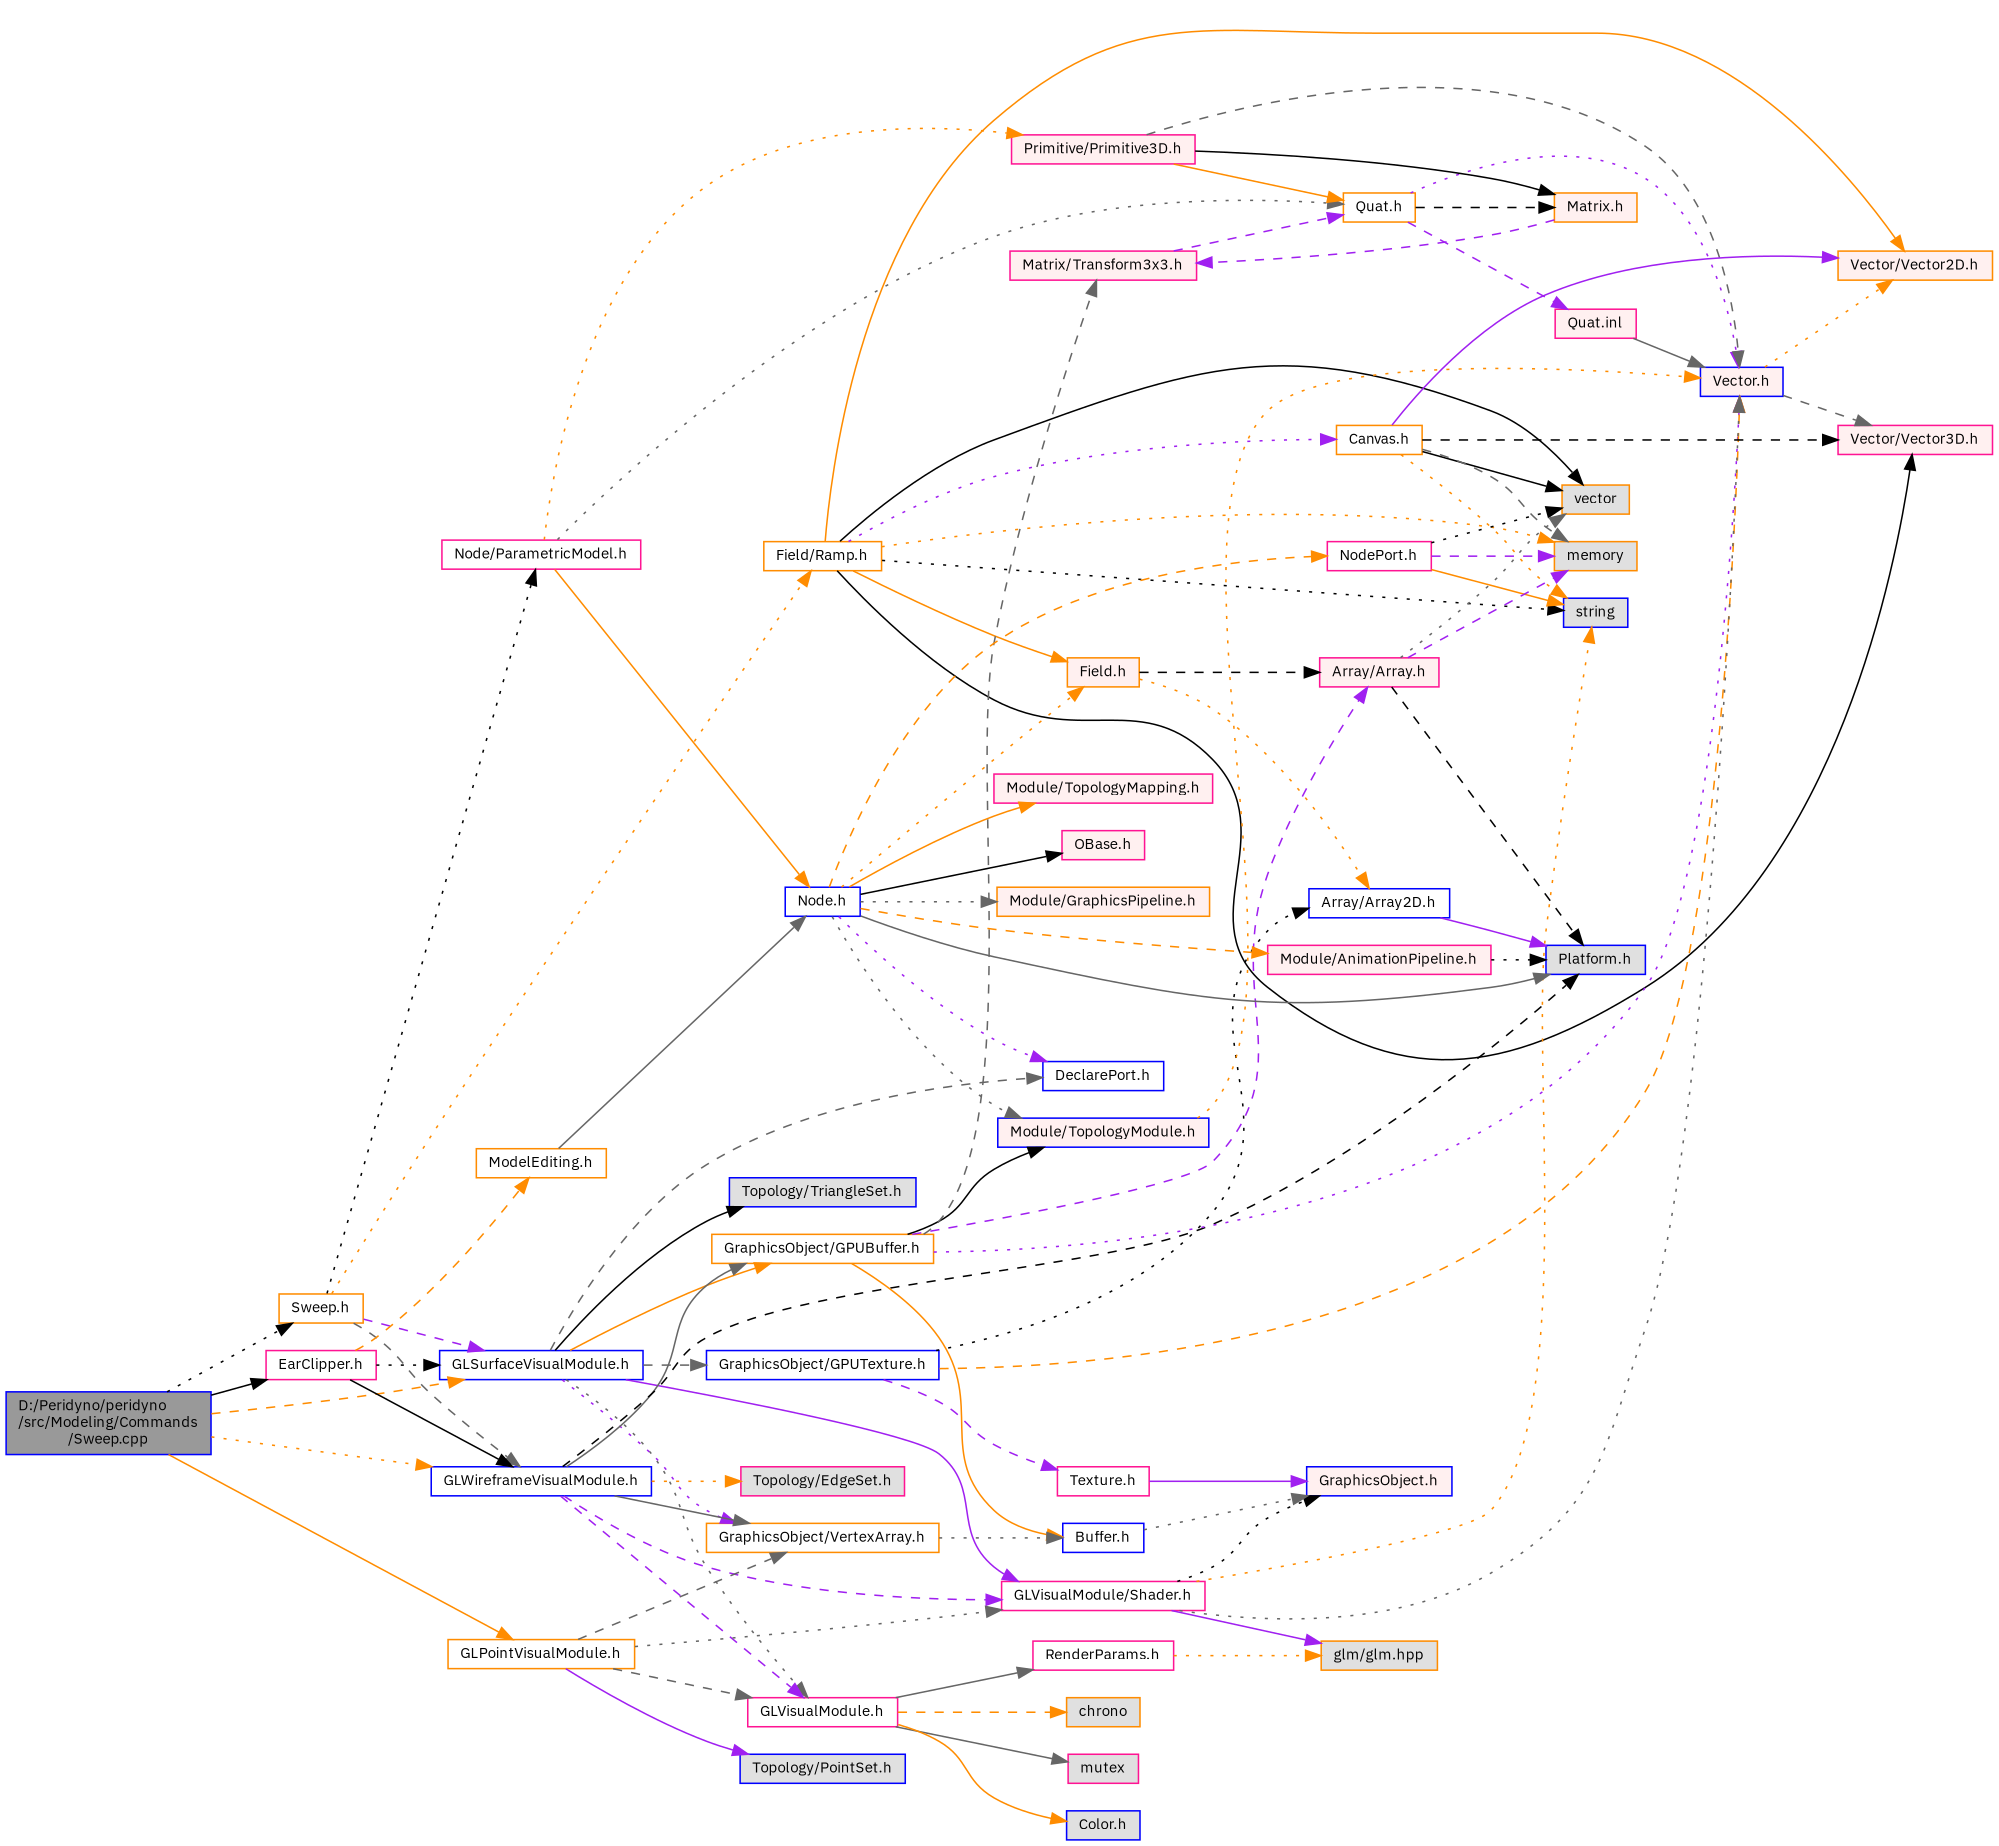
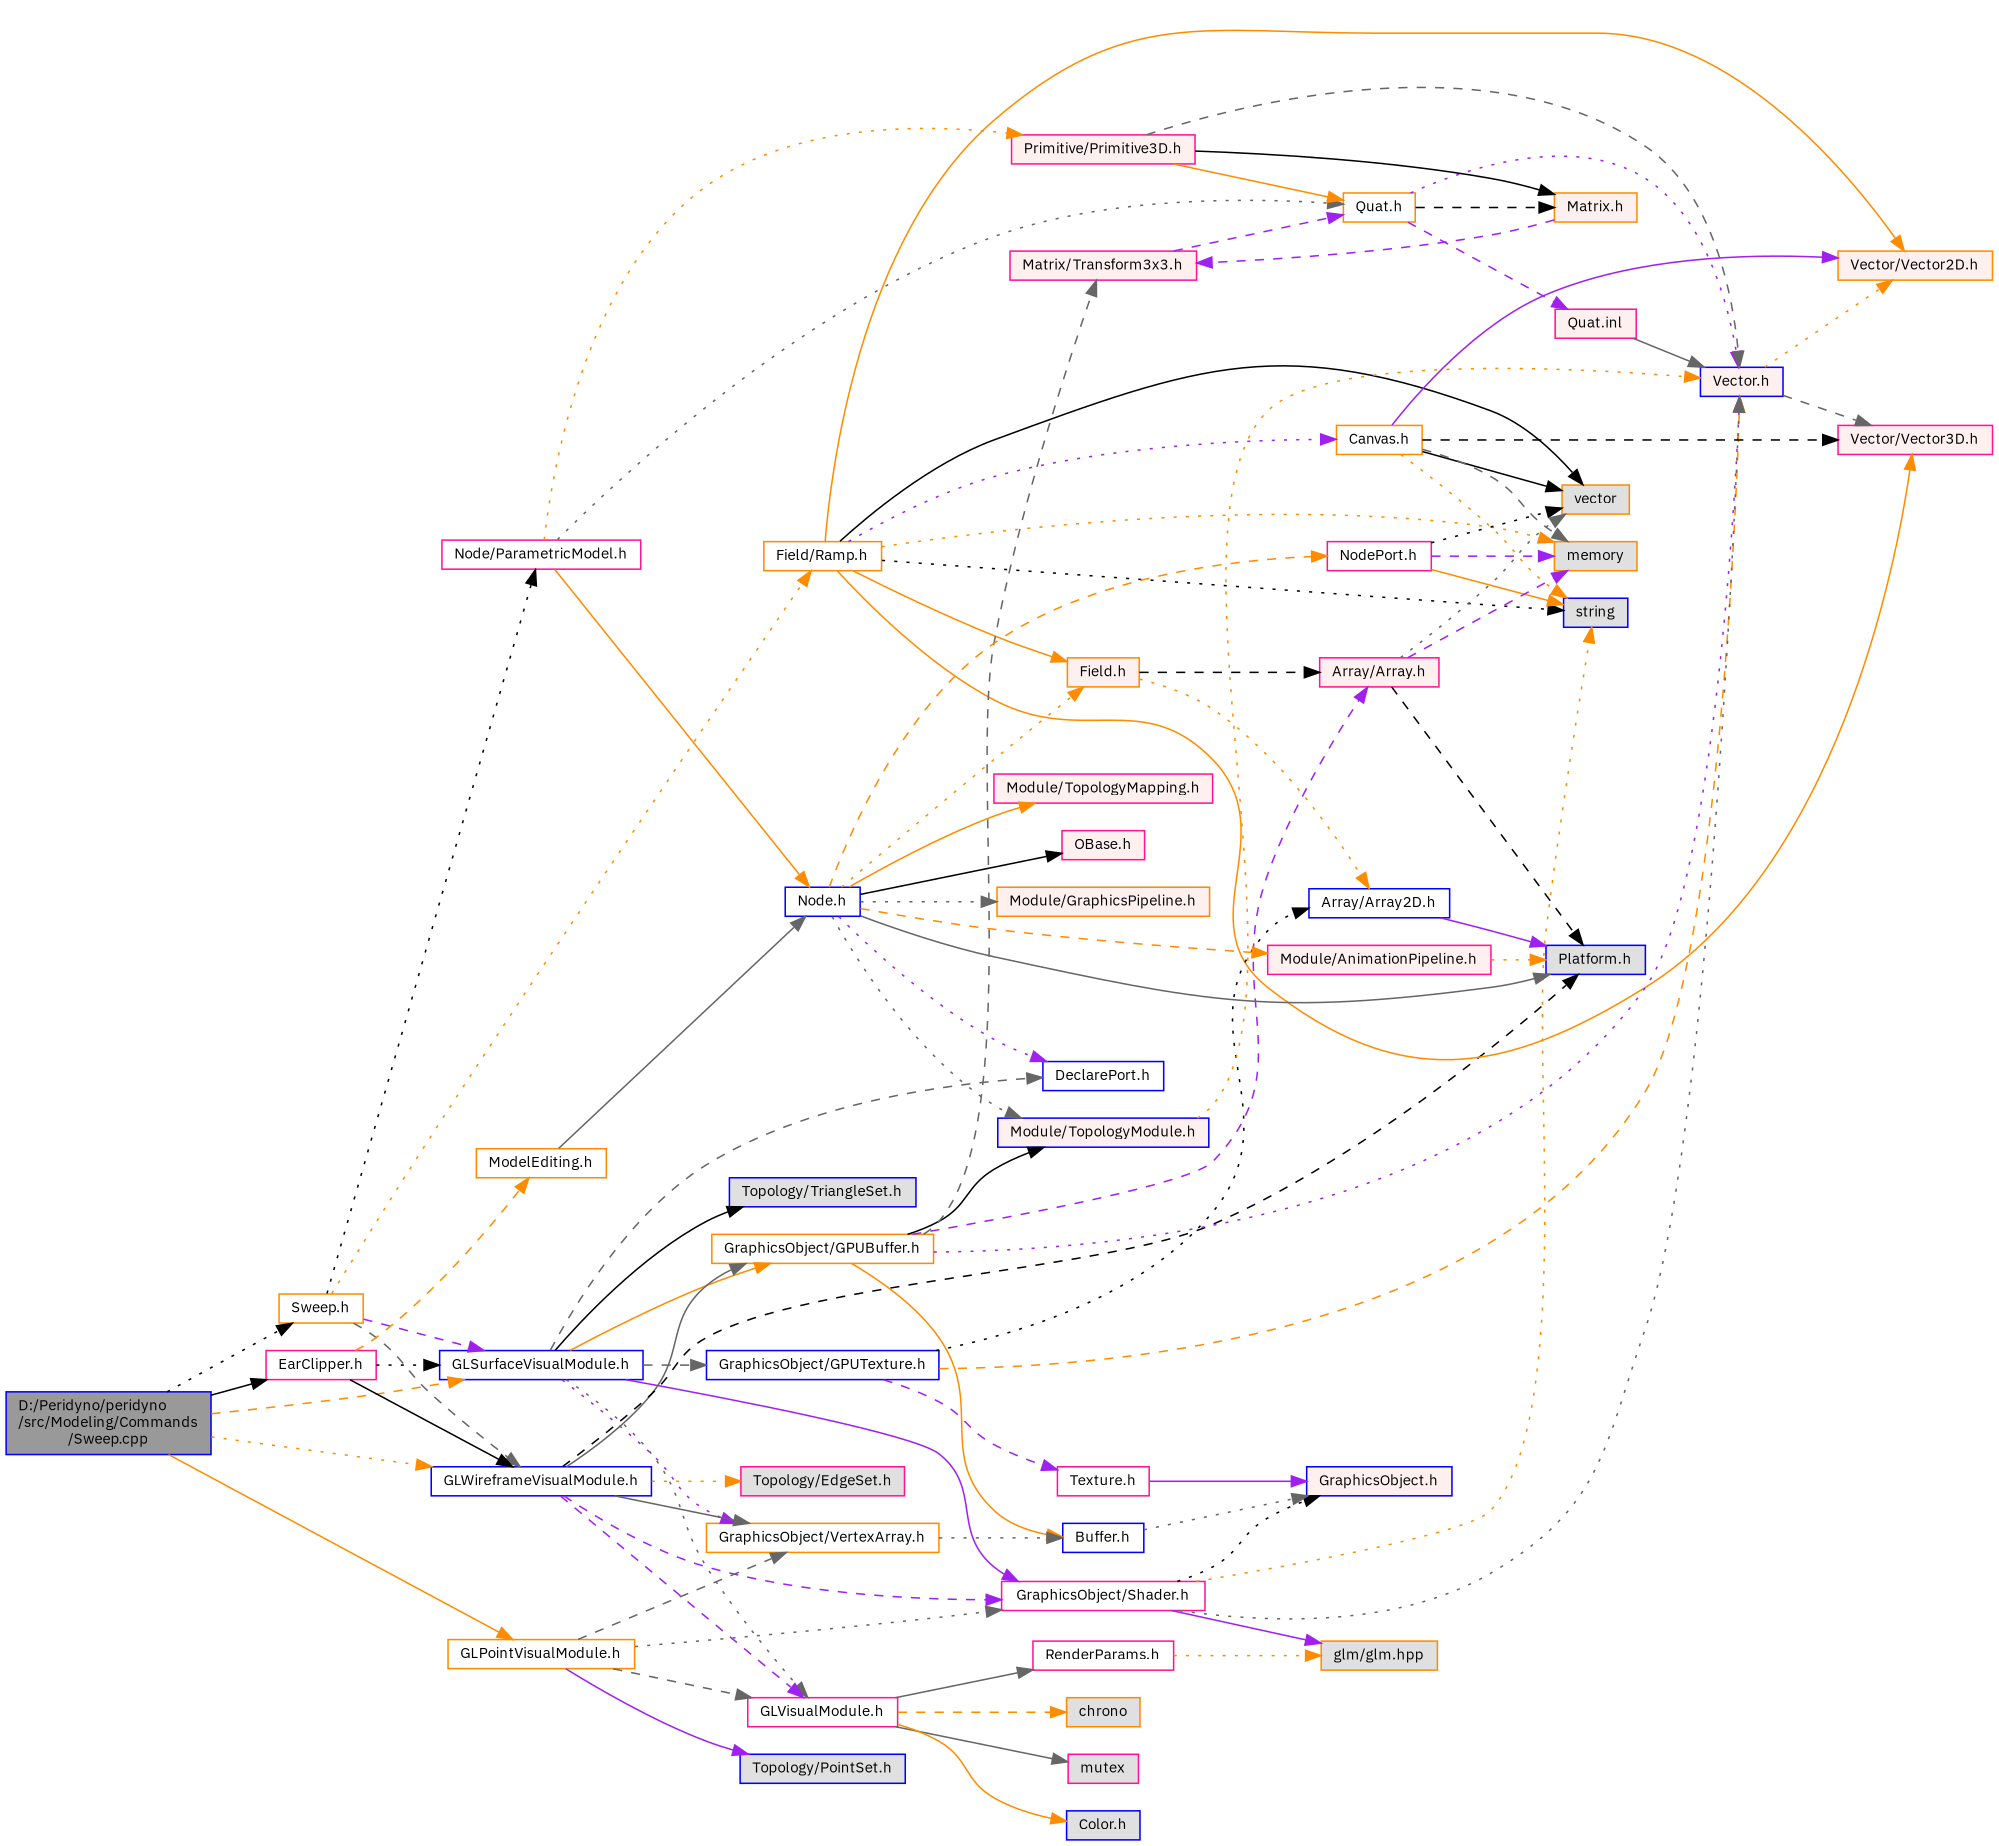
(1511, 960) -> (1511, 960)
(1413, 1057) -> (1413, 1057)
(1103, 1596) -> (1103, 1596)
